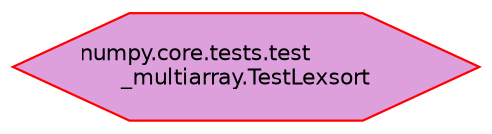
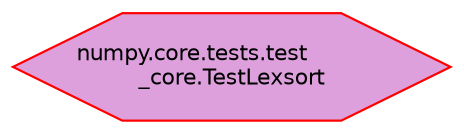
(246, 67) -> (232, 67)
